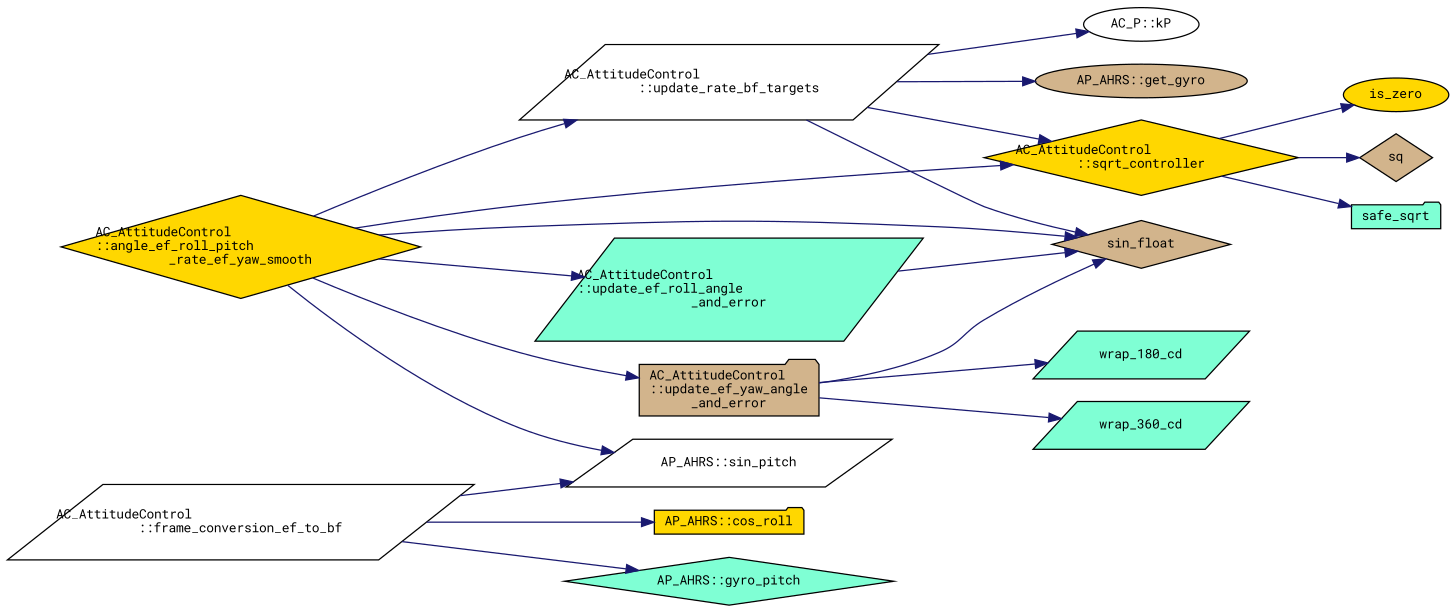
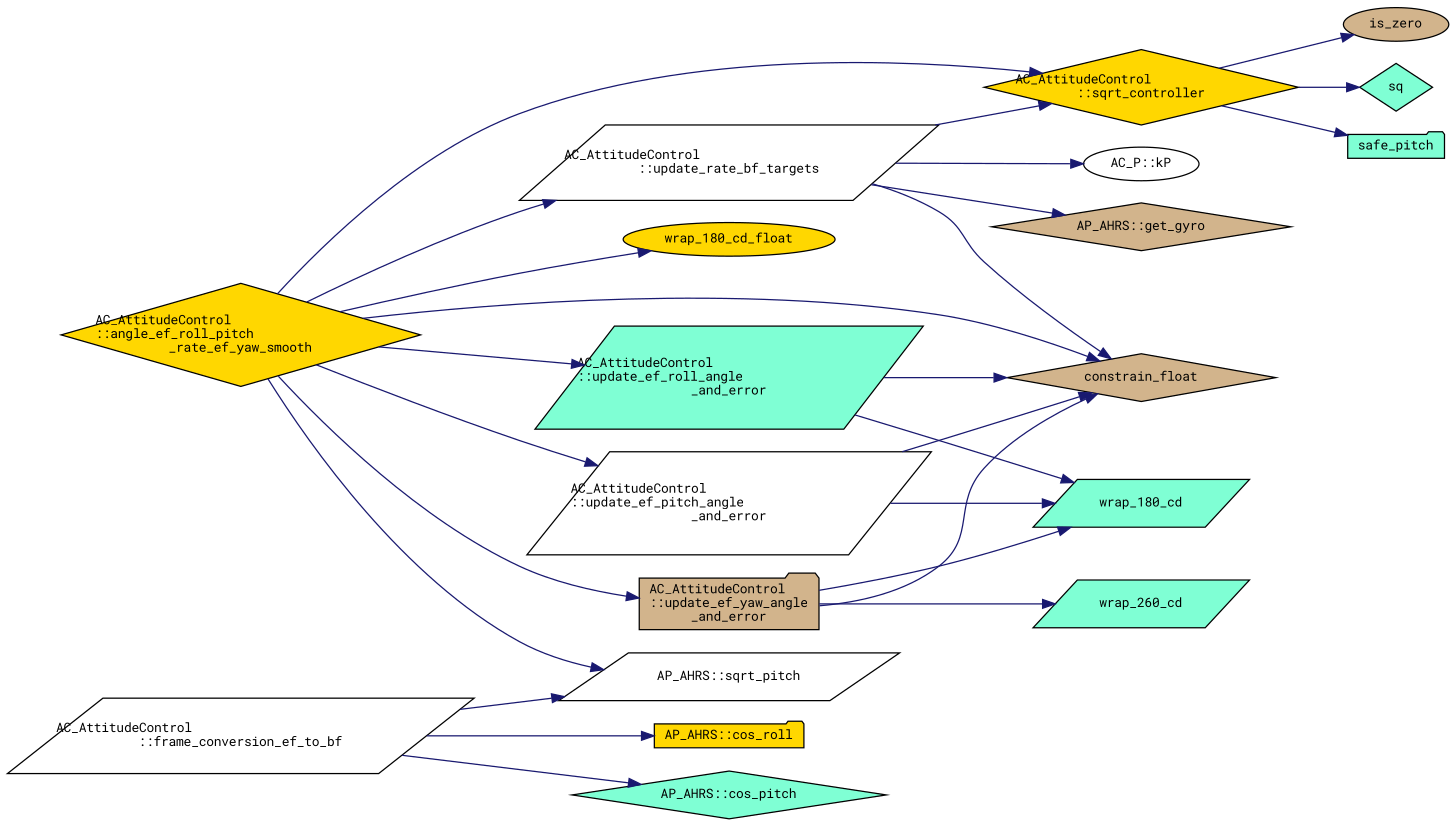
(1141, 81) -> (1141, 227)
(1396, 95) -> (1396, 24)
(1396, 158) -> (1396, 87)
(1396, 217) -> (1396, 146)
none -> (729, 239)
(1141, 244) -> (1141, 378)
(1141, 425) -> (1141, 604)
none -> (958, 447)
(729, 463) -> (729, 677)
none -> (729, 503)
(729, 581) -> (729, 795)
